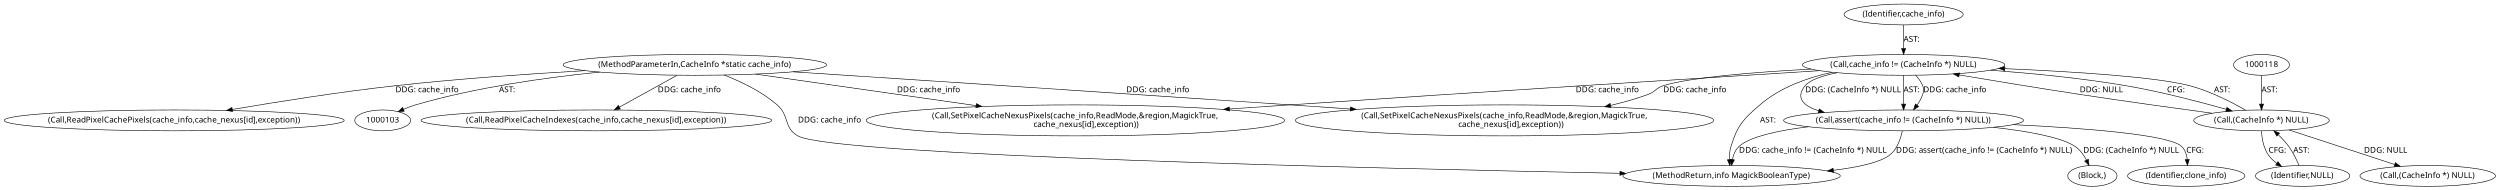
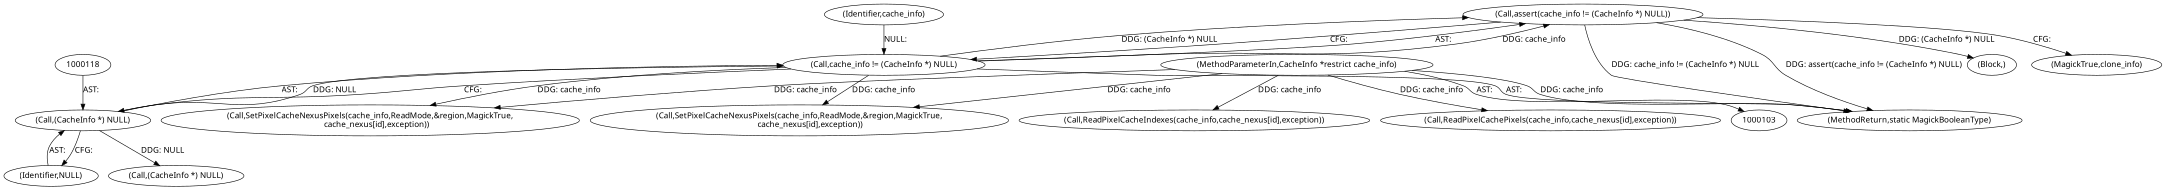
(1913, 40) -> (897, 40)
none -> (1239, 43)
(695, 65) -> (1297, 65)
(1732, 176) -> (1910, 120)
(2186, 176) -> (2097, 65)
